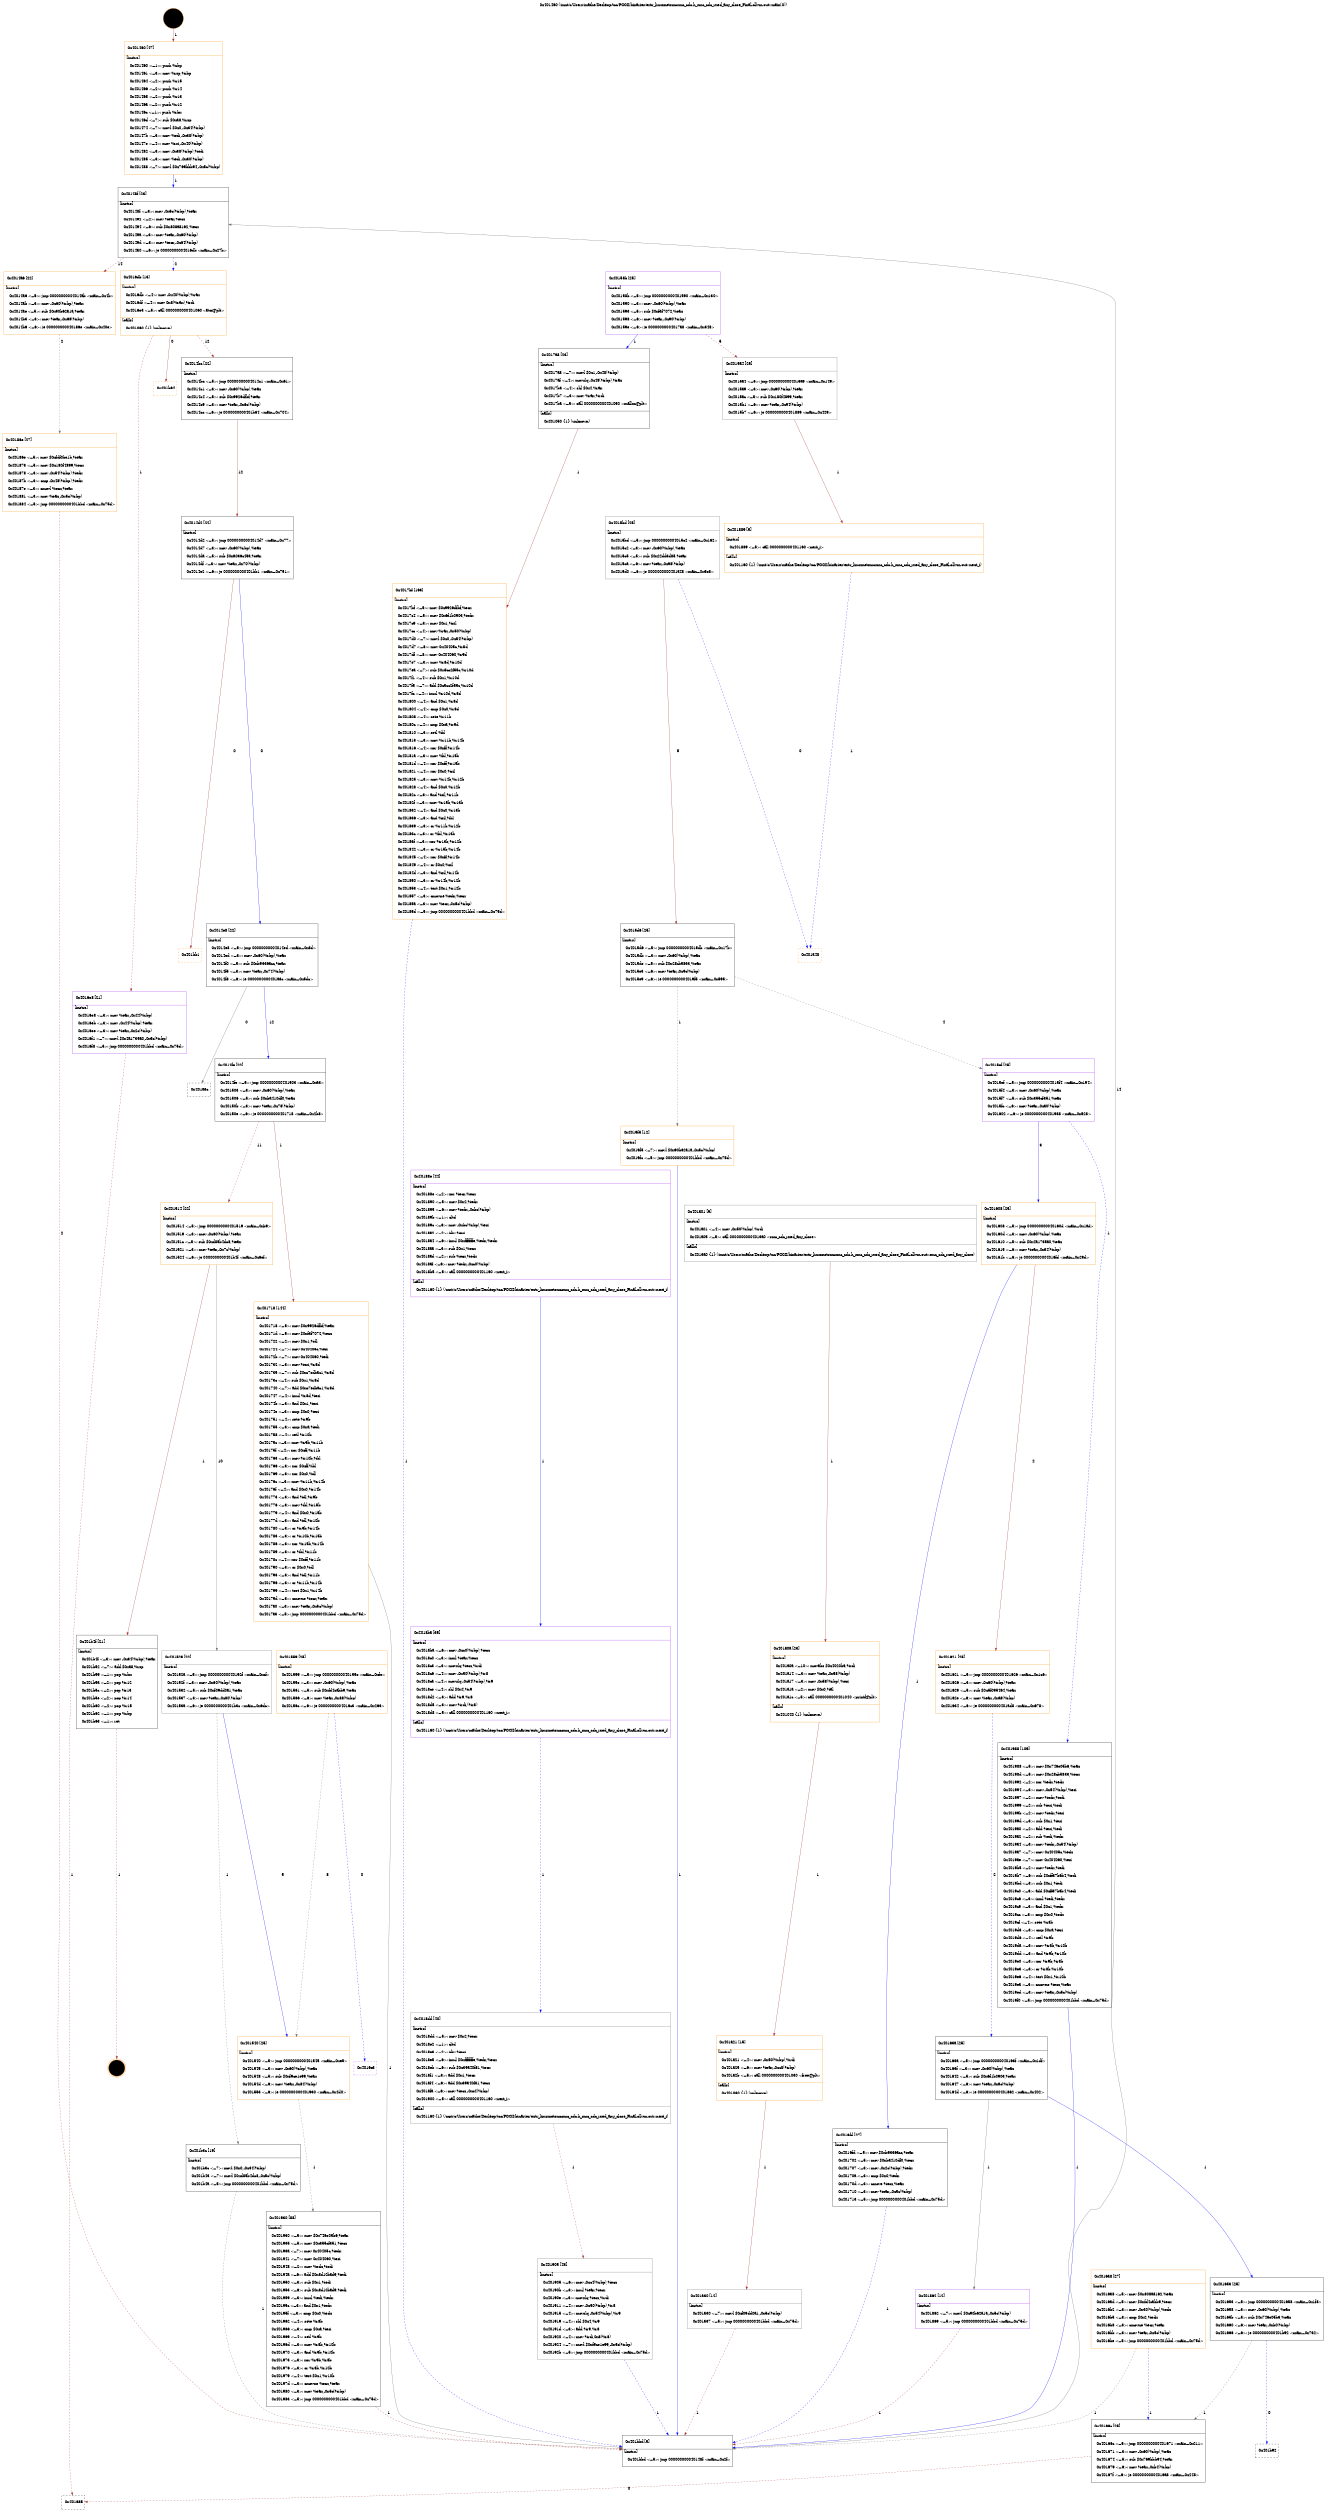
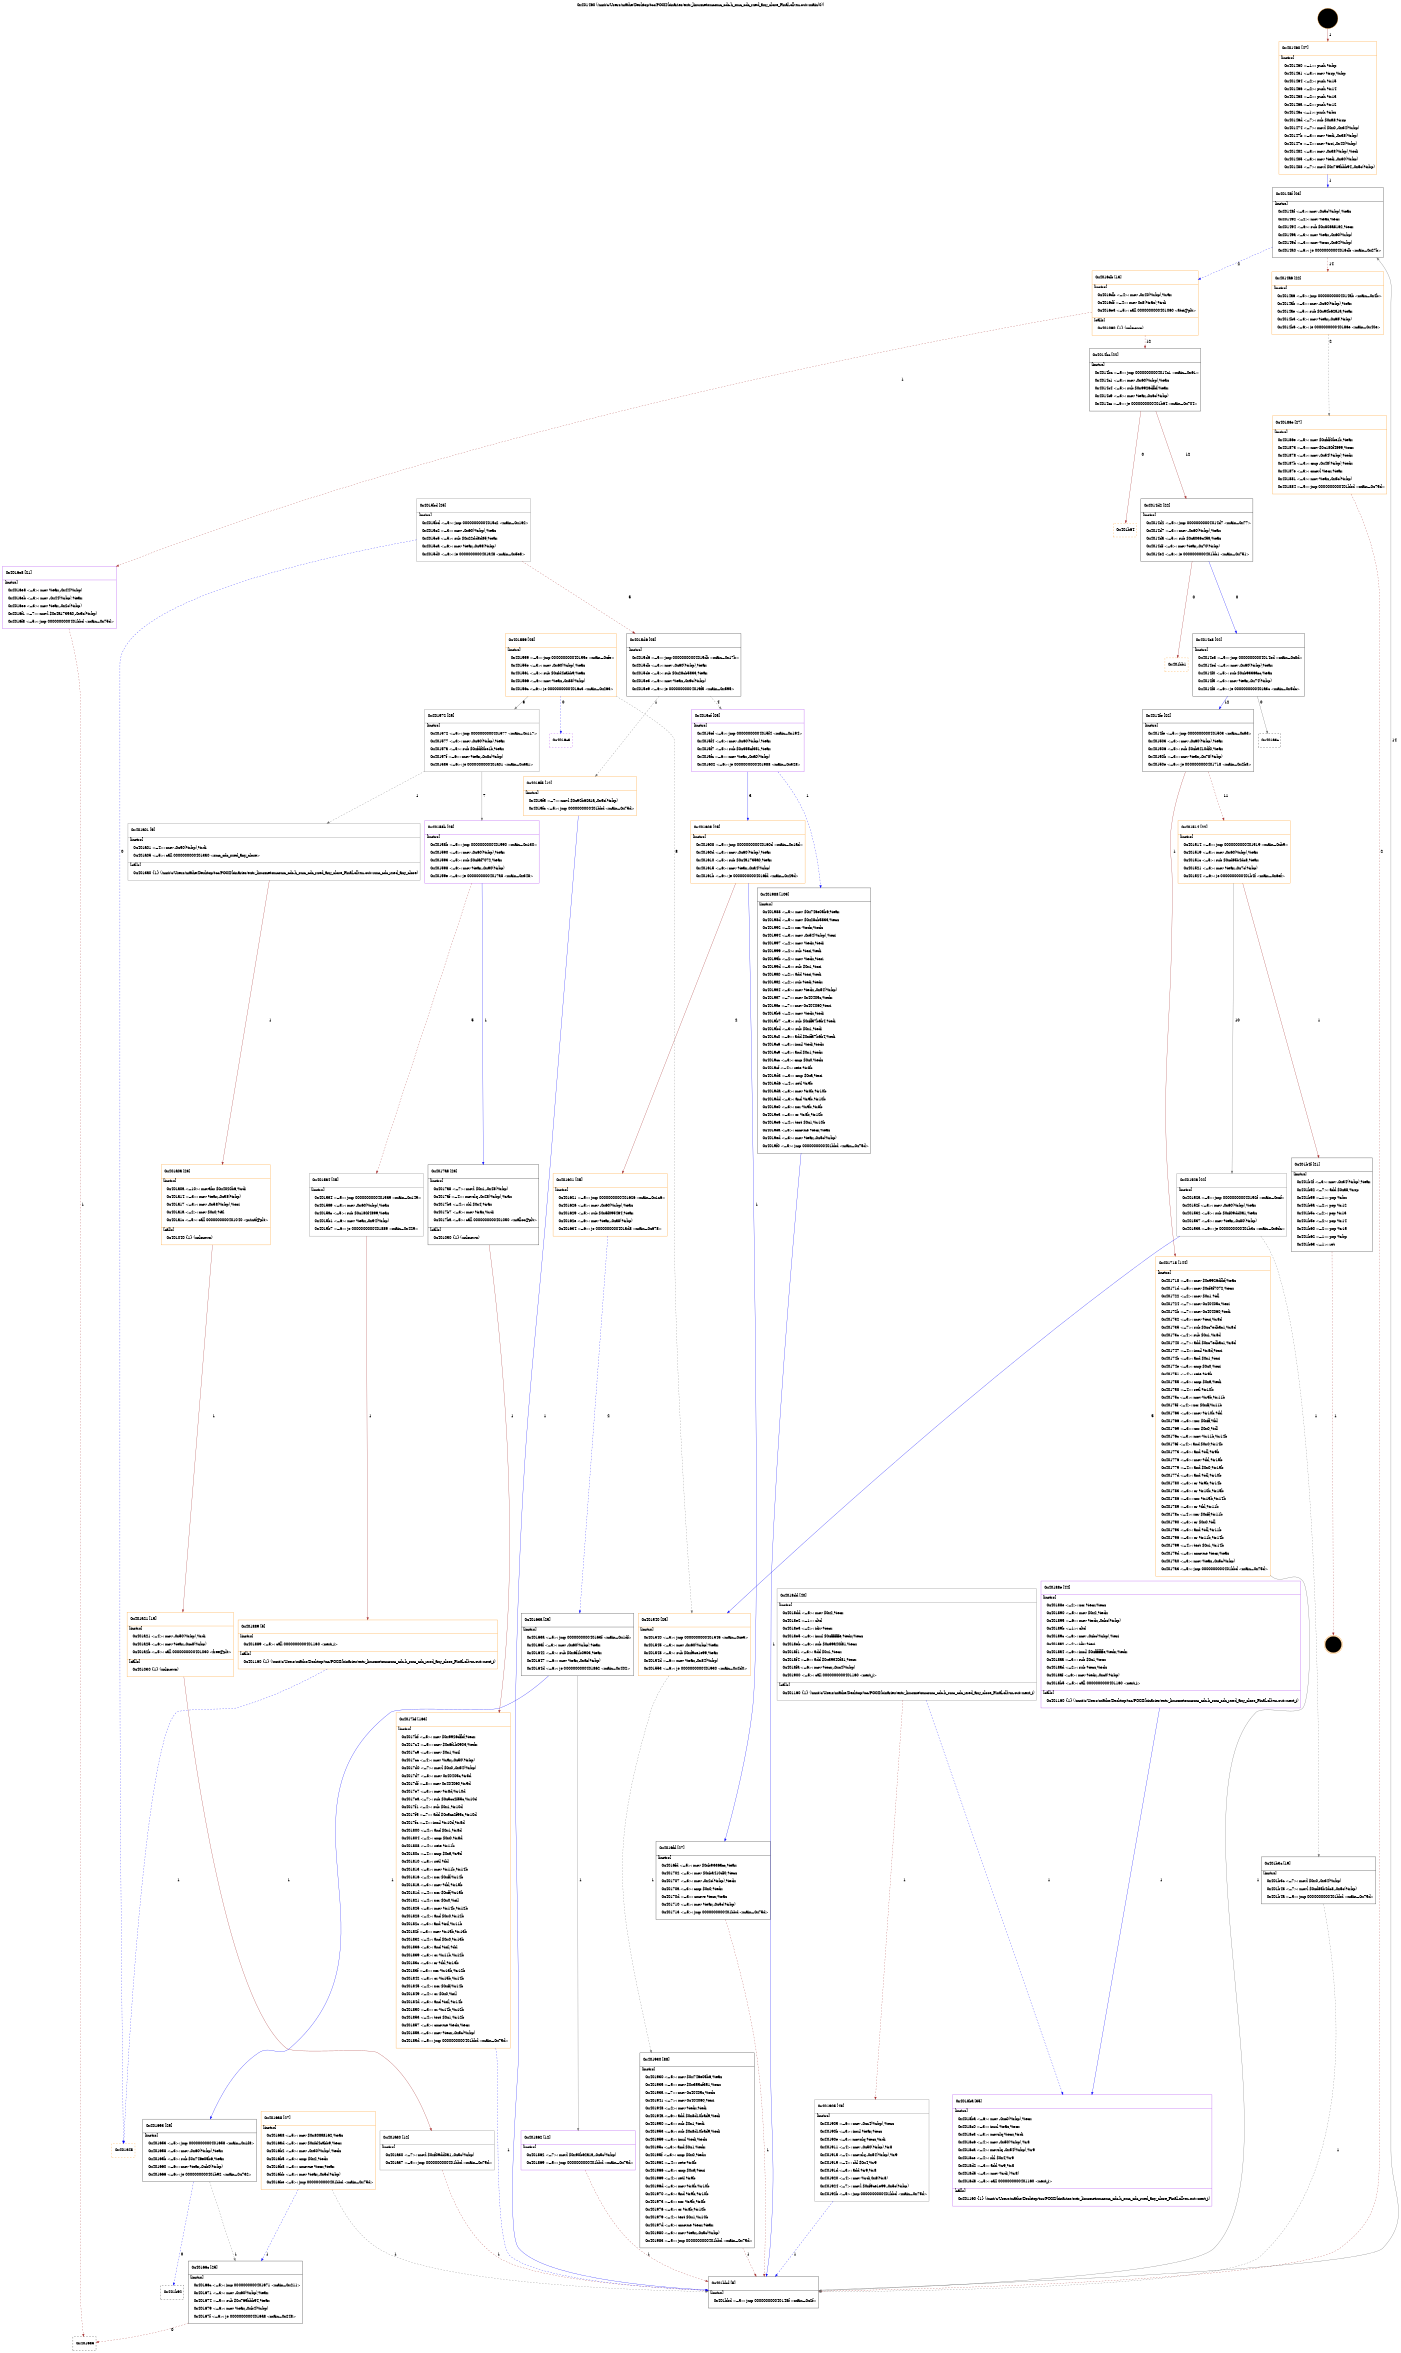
(168, 357) -> (1133, 466)
none -> (482, 740)
(670, 750) -> (578, 597)
(541, 1874) -> (994, 1896)
(845, 2349) -> (761, 2095)
